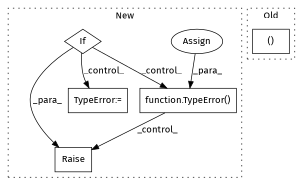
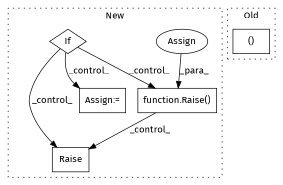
(48, 101) -> (53, 101)
(98, 101) -> (103, 101)
(188, 101) -> (177, 101)
